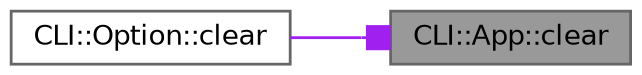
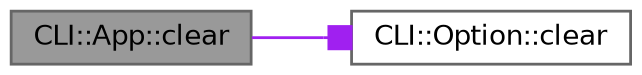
(326, 38) -> (288, 38)
